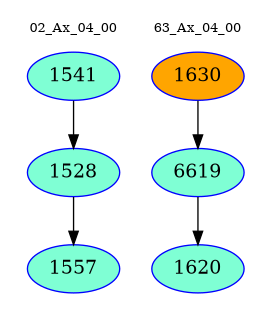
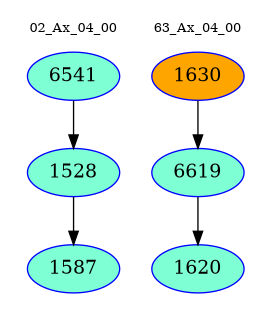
(74, 76) -> (74, 76)
(74, 269) -> (74, 269)
